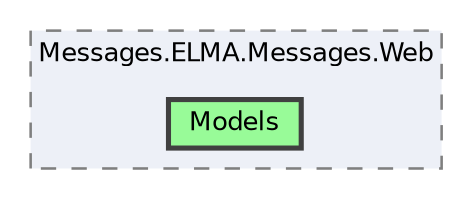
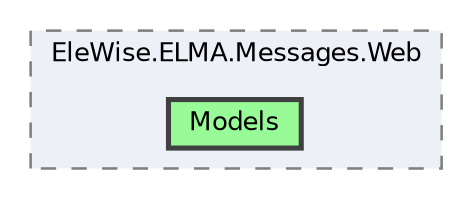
(236, 55) -> (236, 55)
